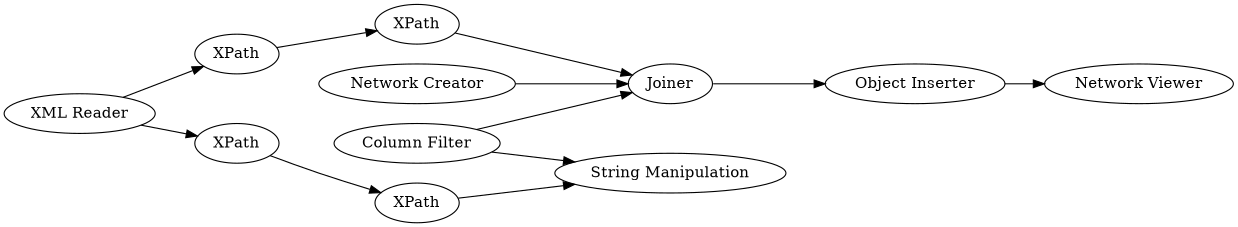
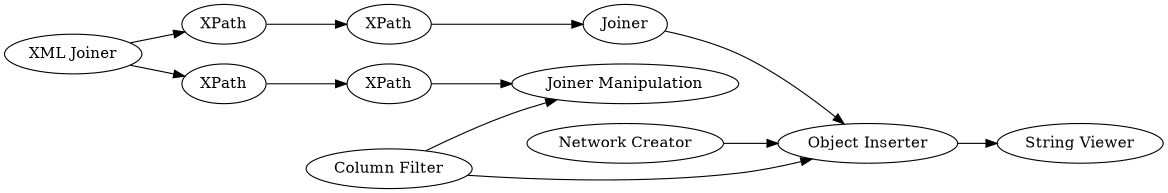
(566, 84) -> (745, 143)
(1139, 84) -> (1080, 143)
(549, 112) -> (635, 180)
(80, 114) -> (73, 54)
(670, 173) -> (625, 84)
